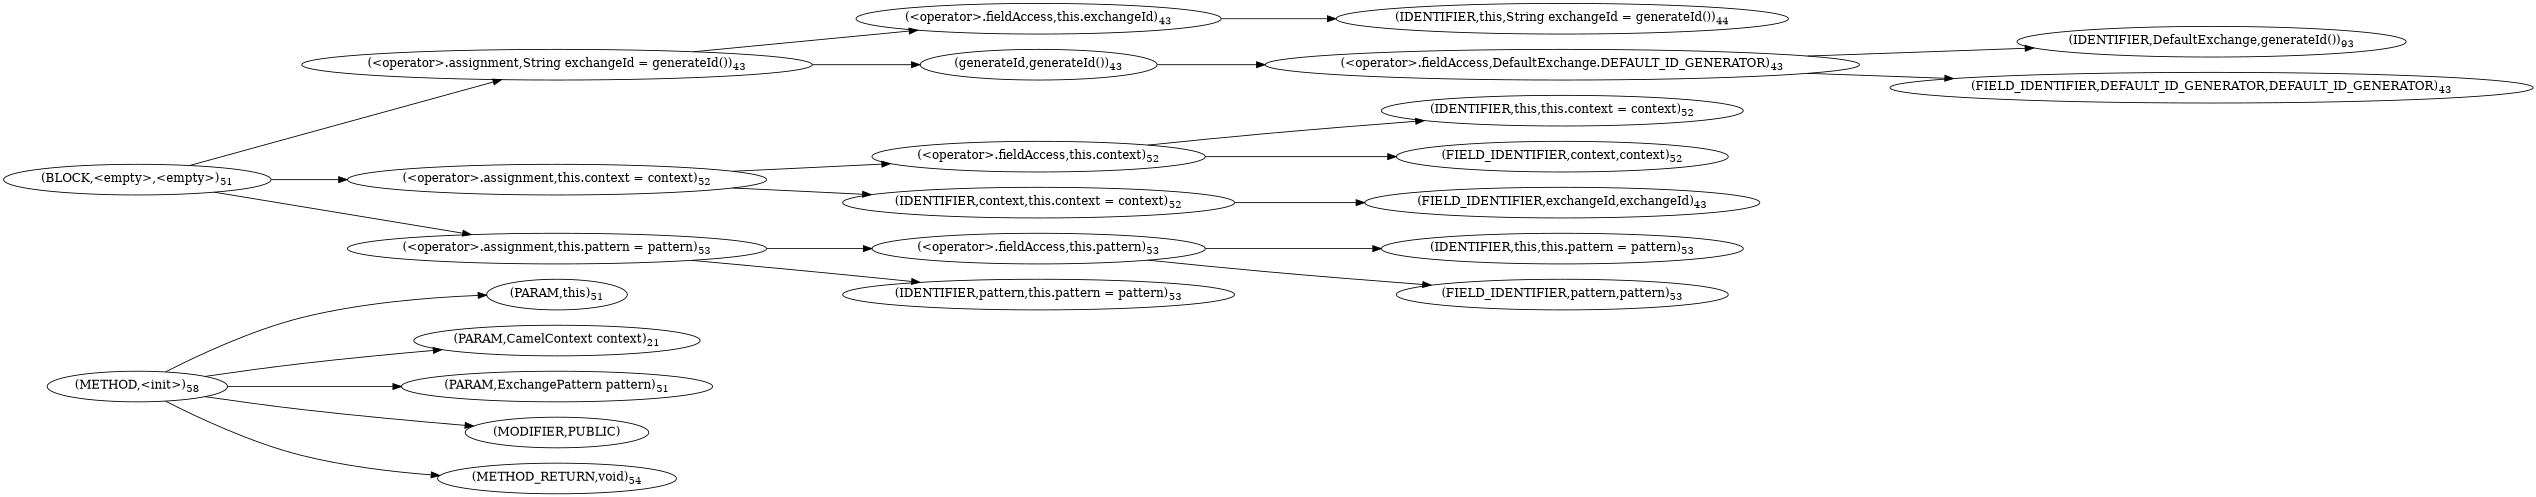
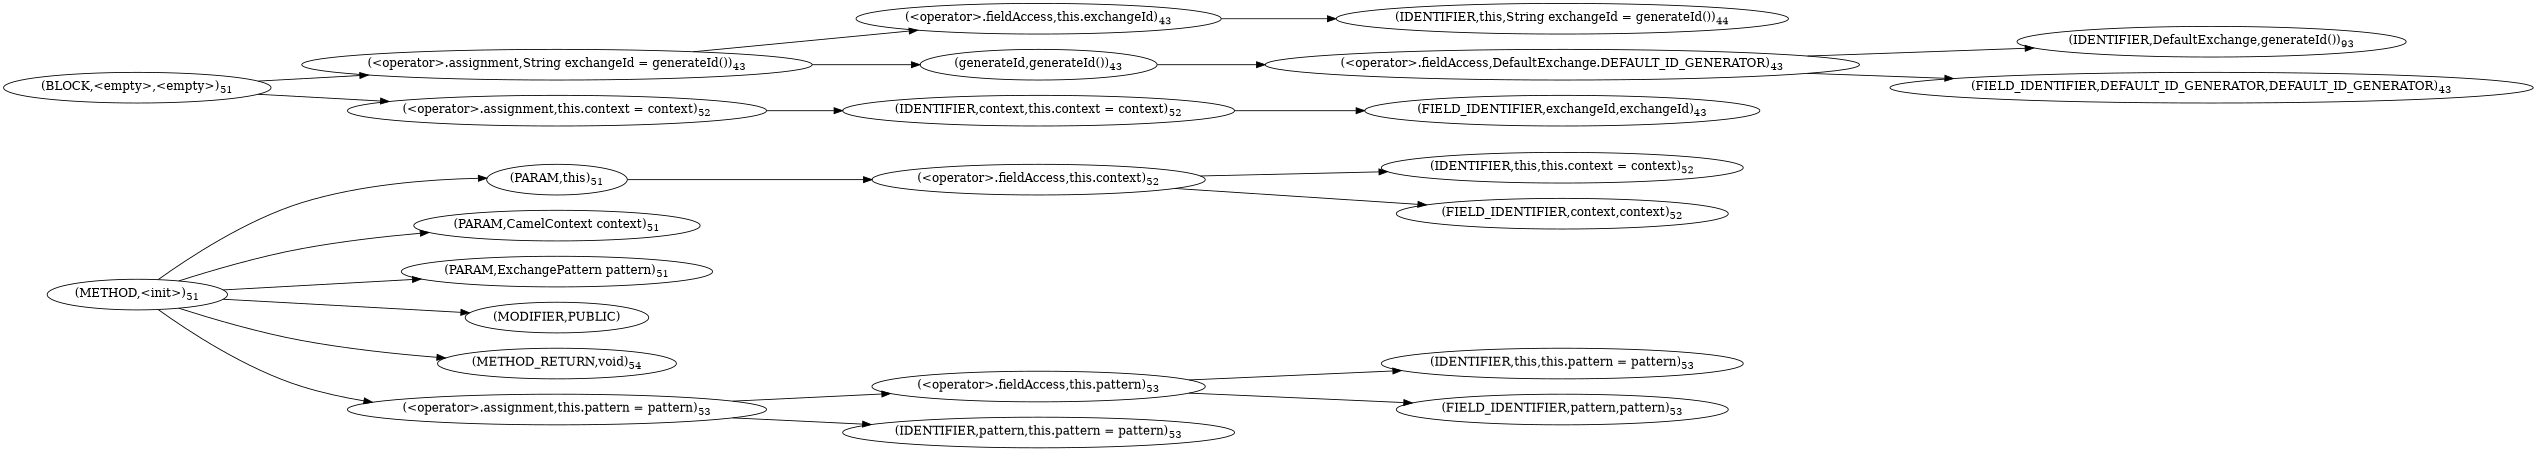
(807, 168) -> (745, 180)
(338, 213) -> (256, 368)
(654, 339) -> (654, 224)
(193, 385) -> (193, 293)
